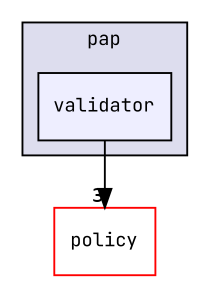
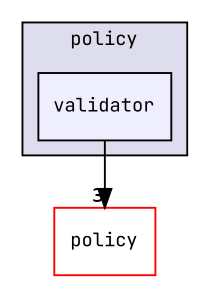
(105, 40) -> (105, 40)
